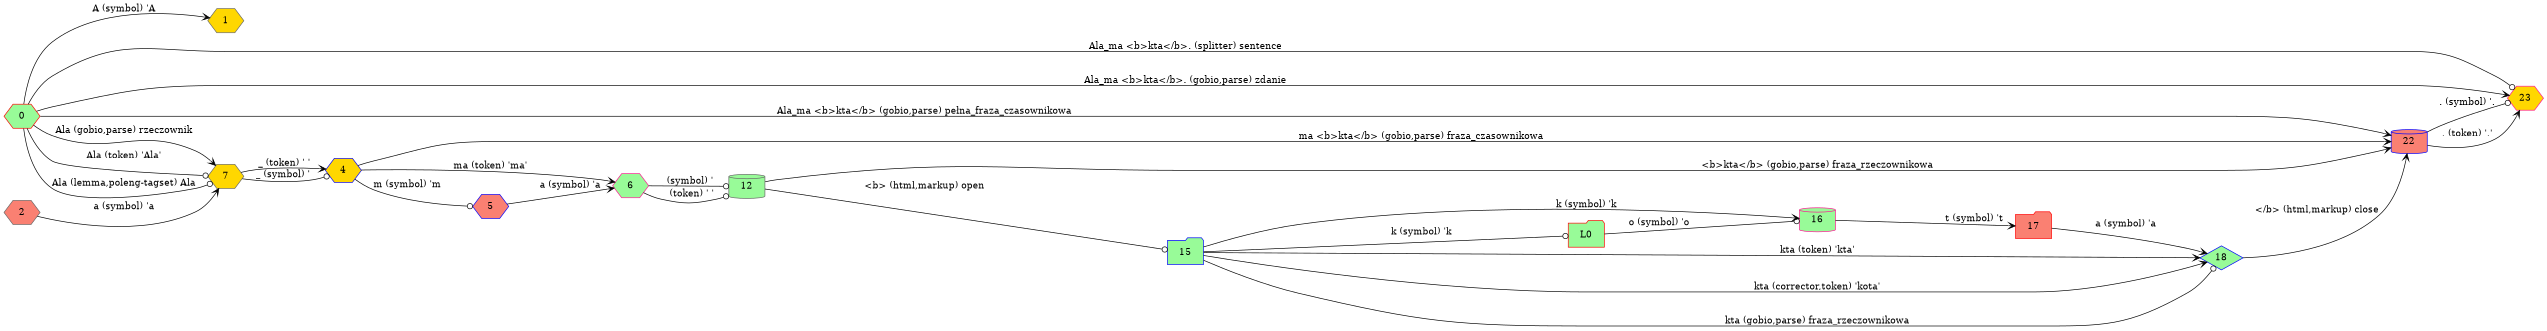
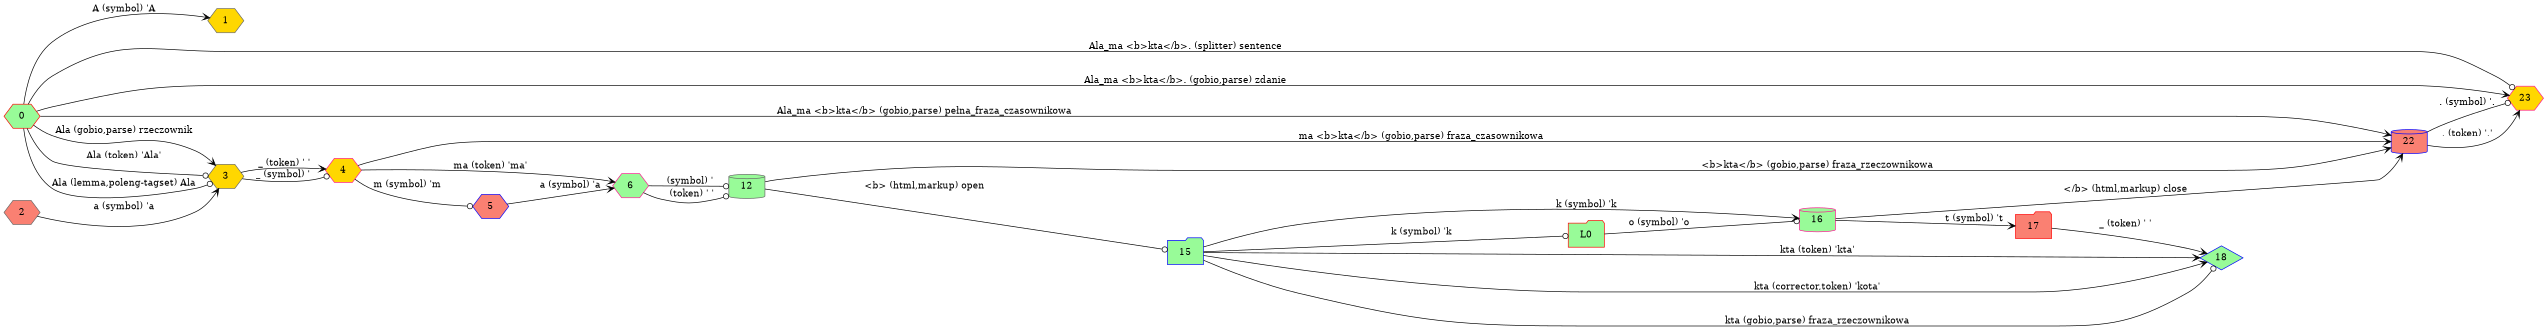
(343, 170) -> (343, 170)
(226, 176) -> (226, 176)
(2126, 224) -> (2126, 224)
(2344, 237) -> (2122, 199)
